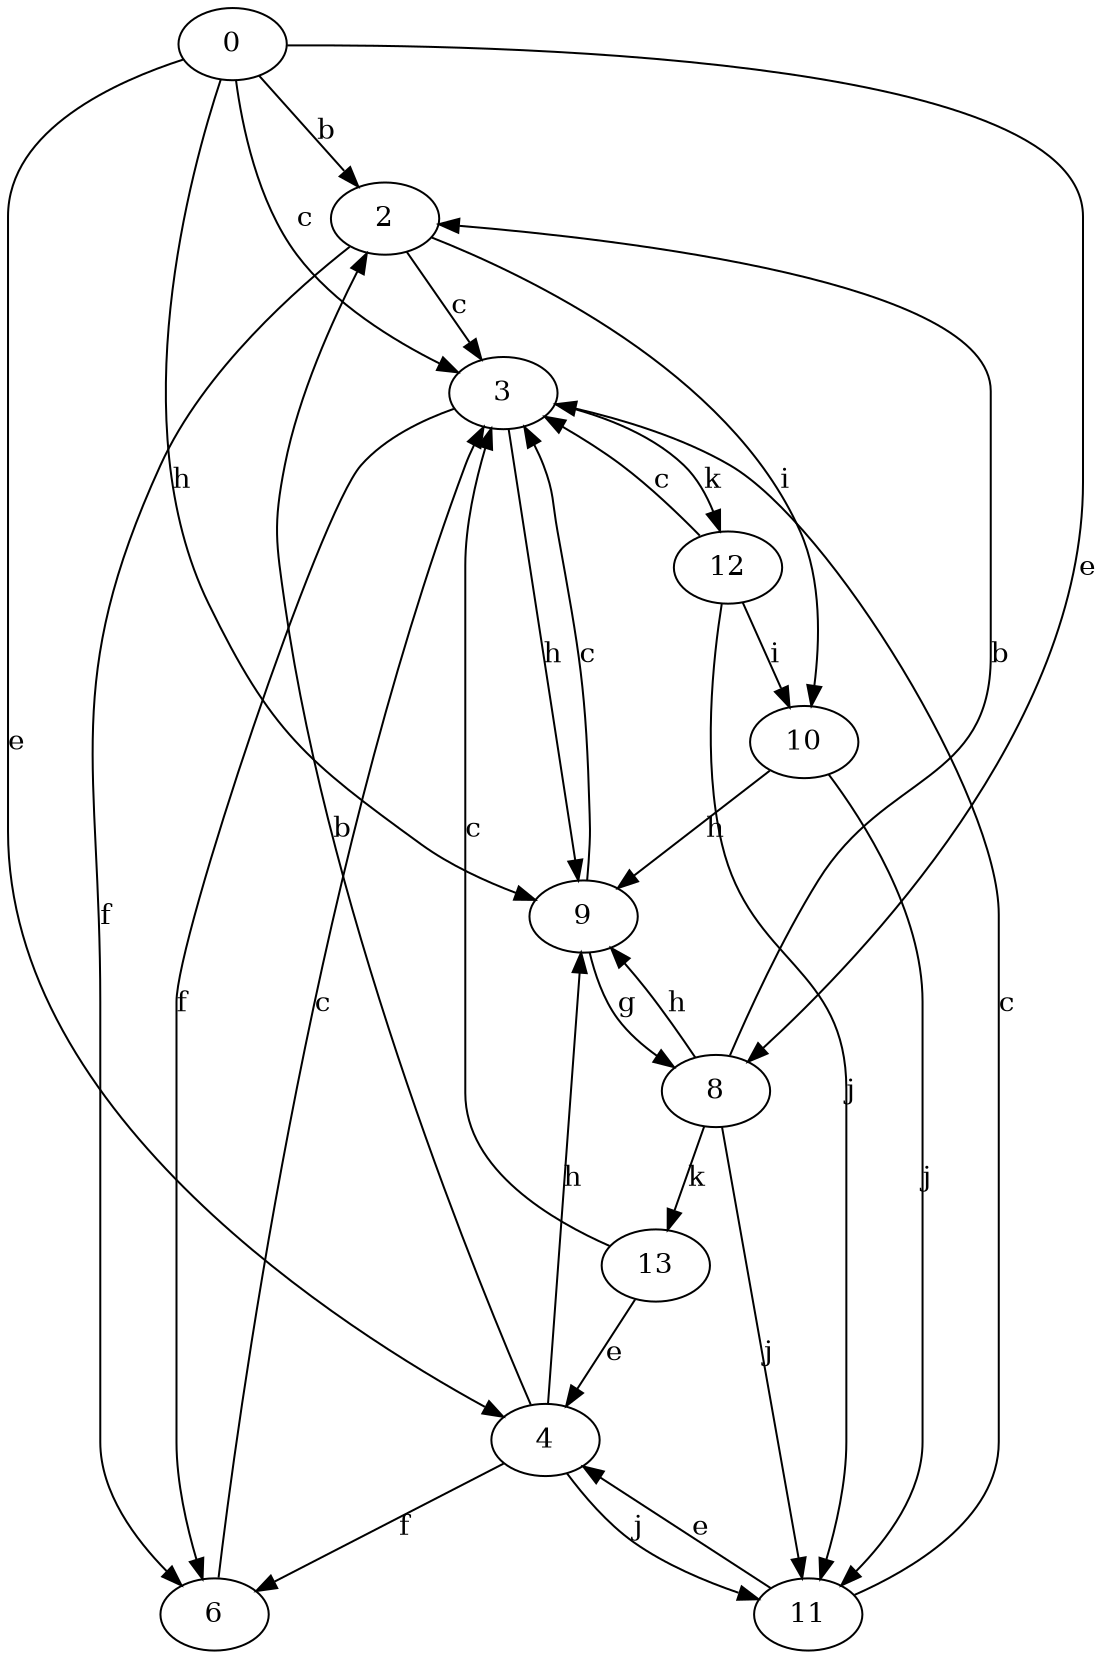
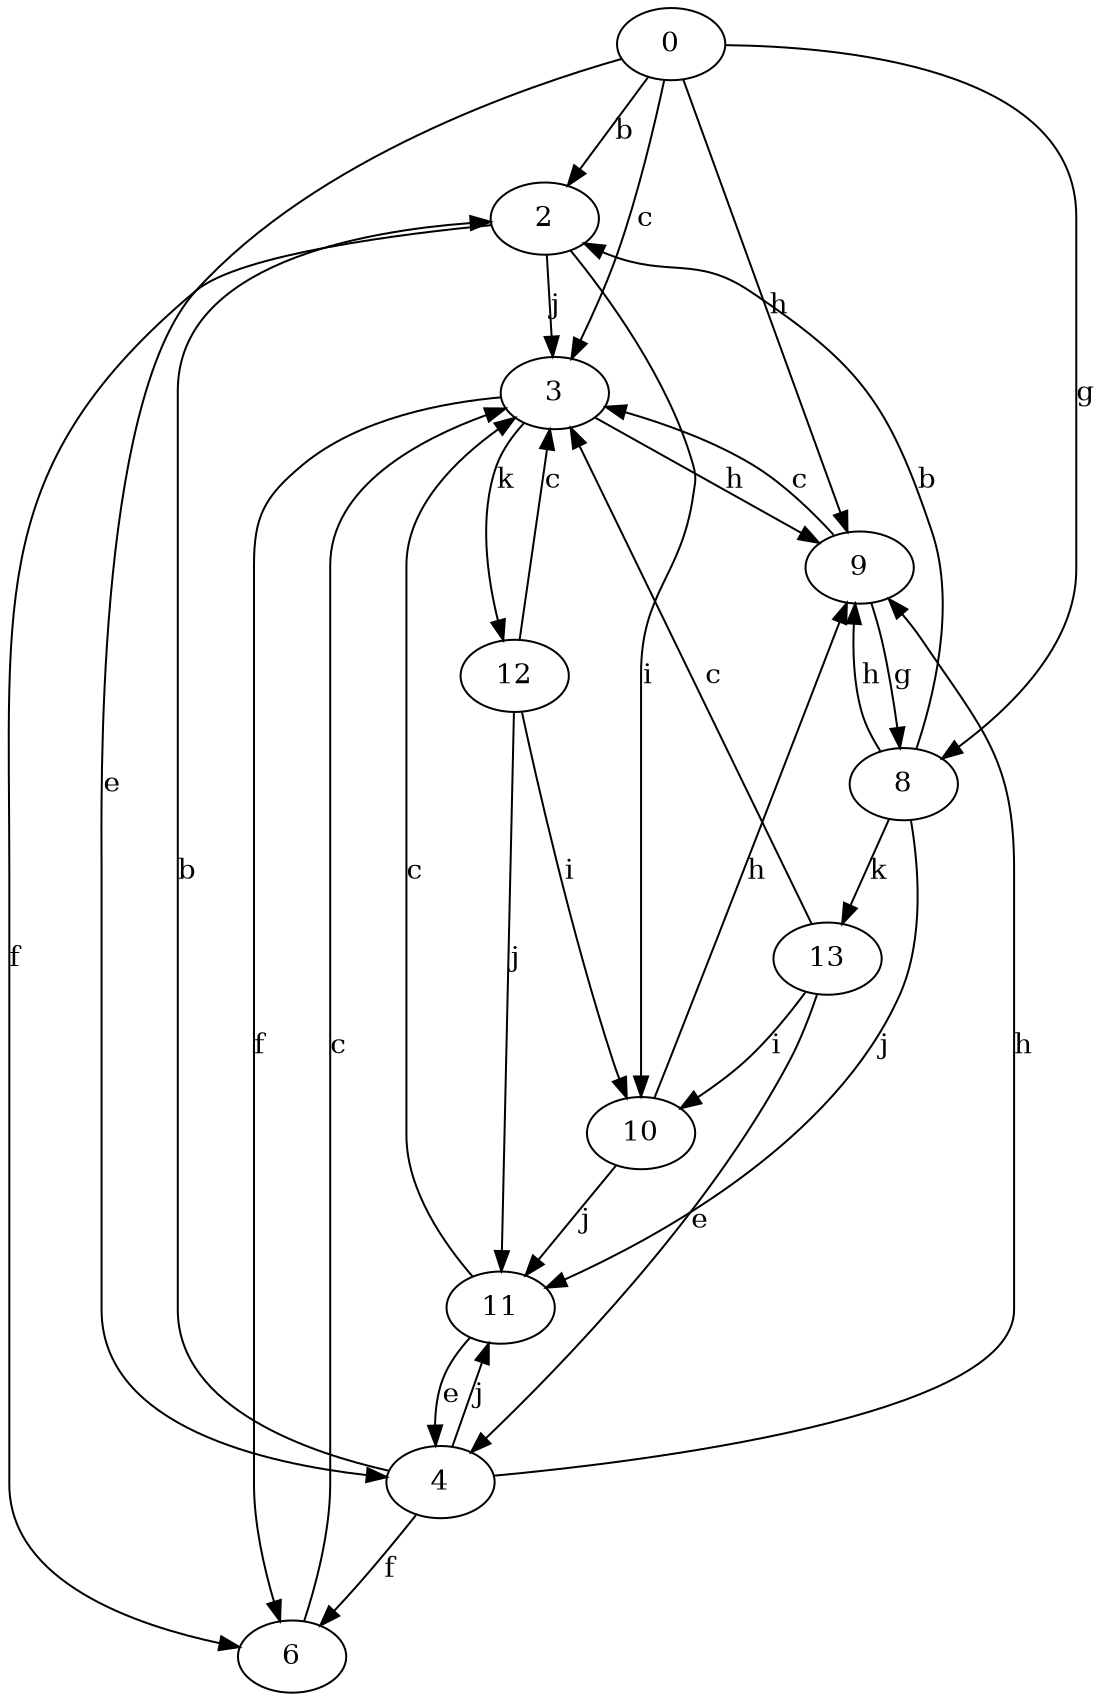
(459, 306) -> (556, 306)
(1088, 568) -> (1086, 393)
none -> (756, 1050)
